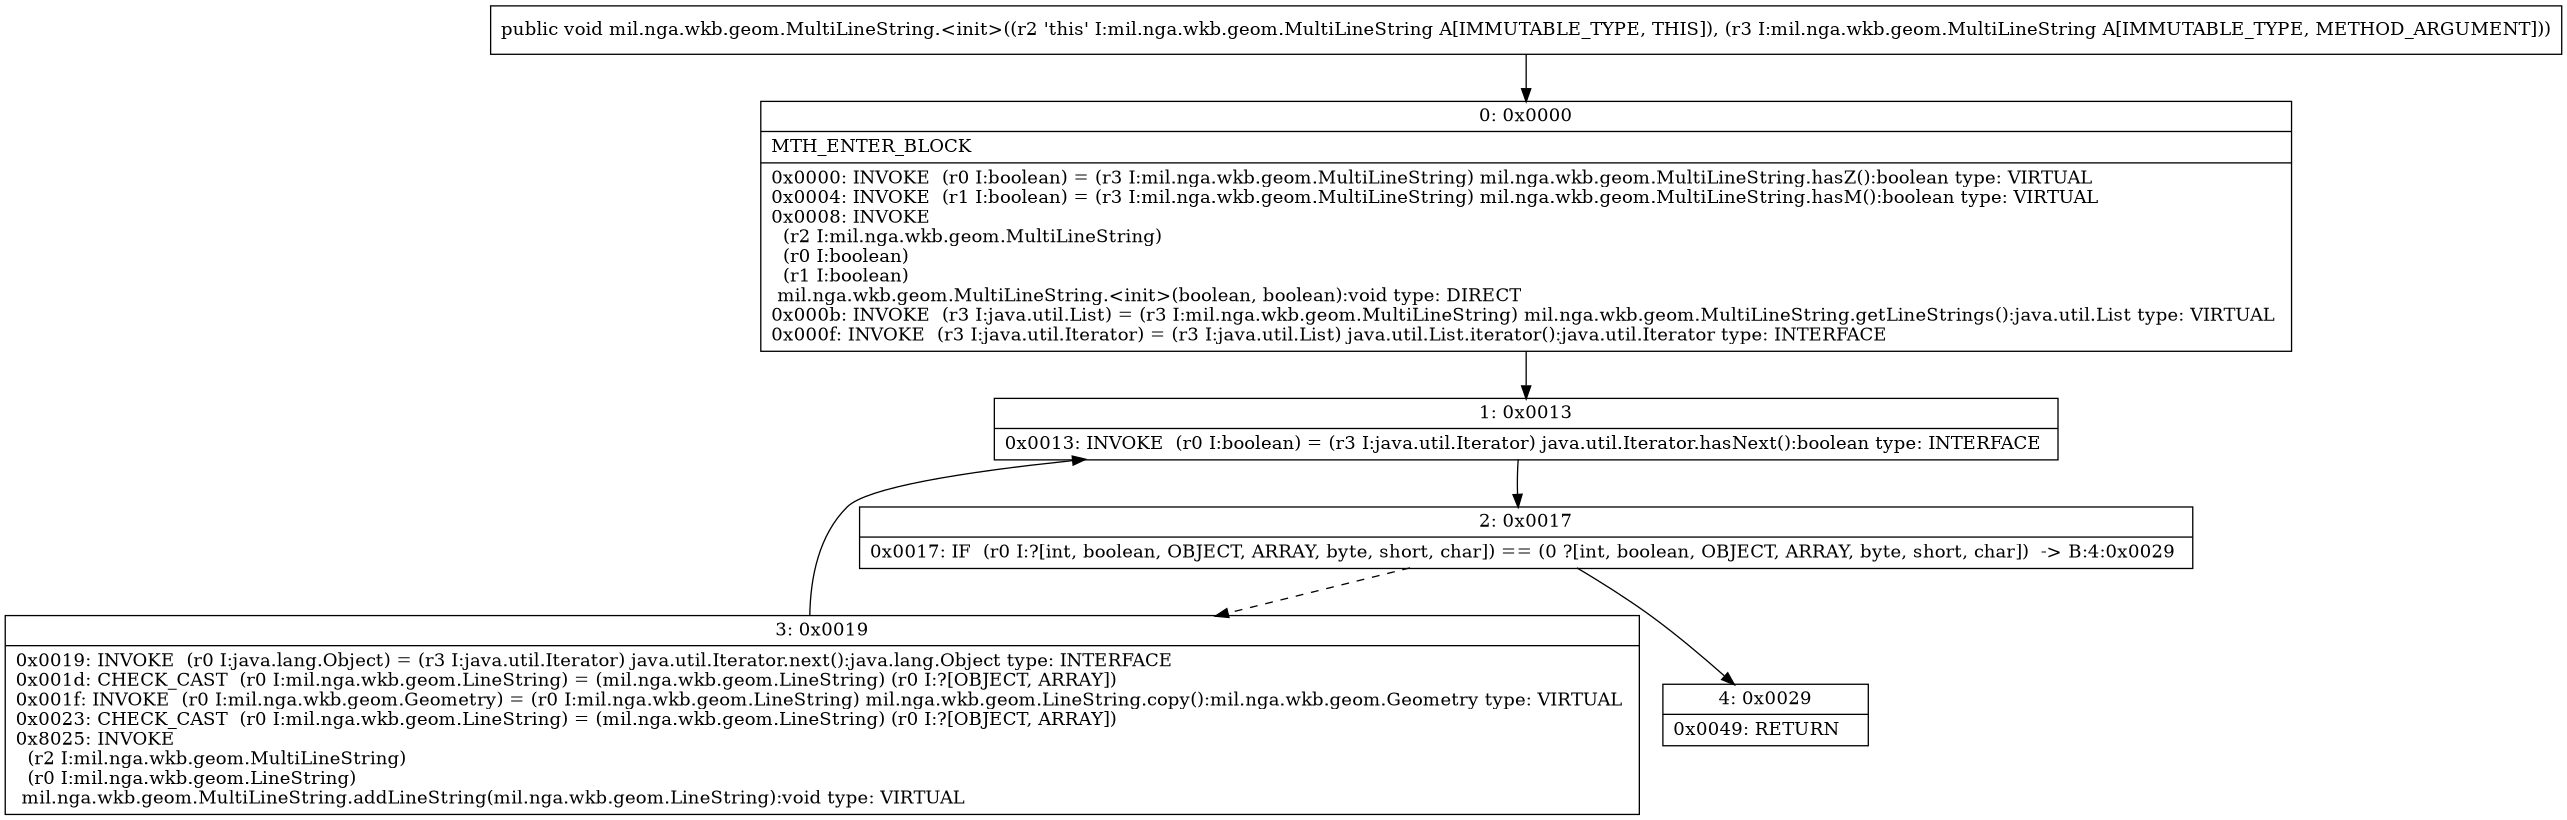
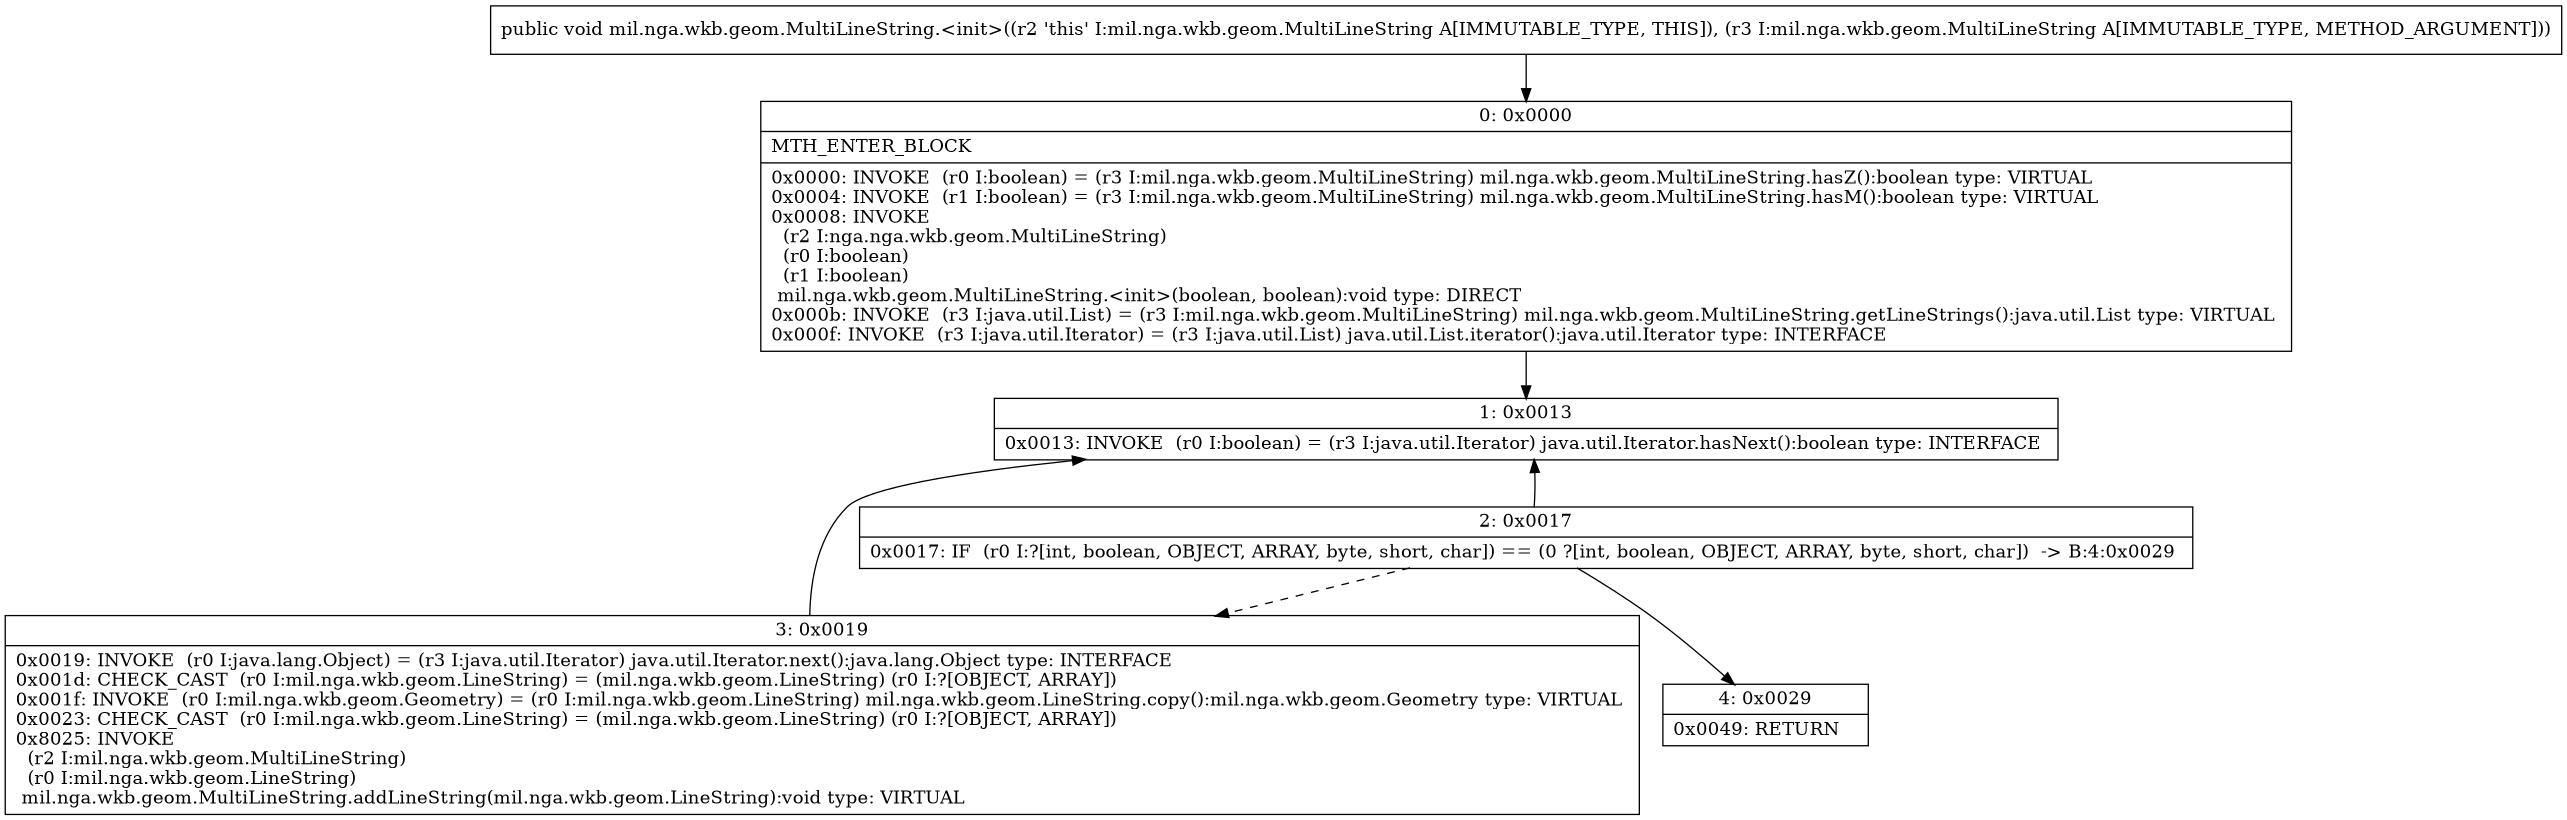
(967, 237) -> (969, 237)
(1517, 477) -> (1535, 490)
